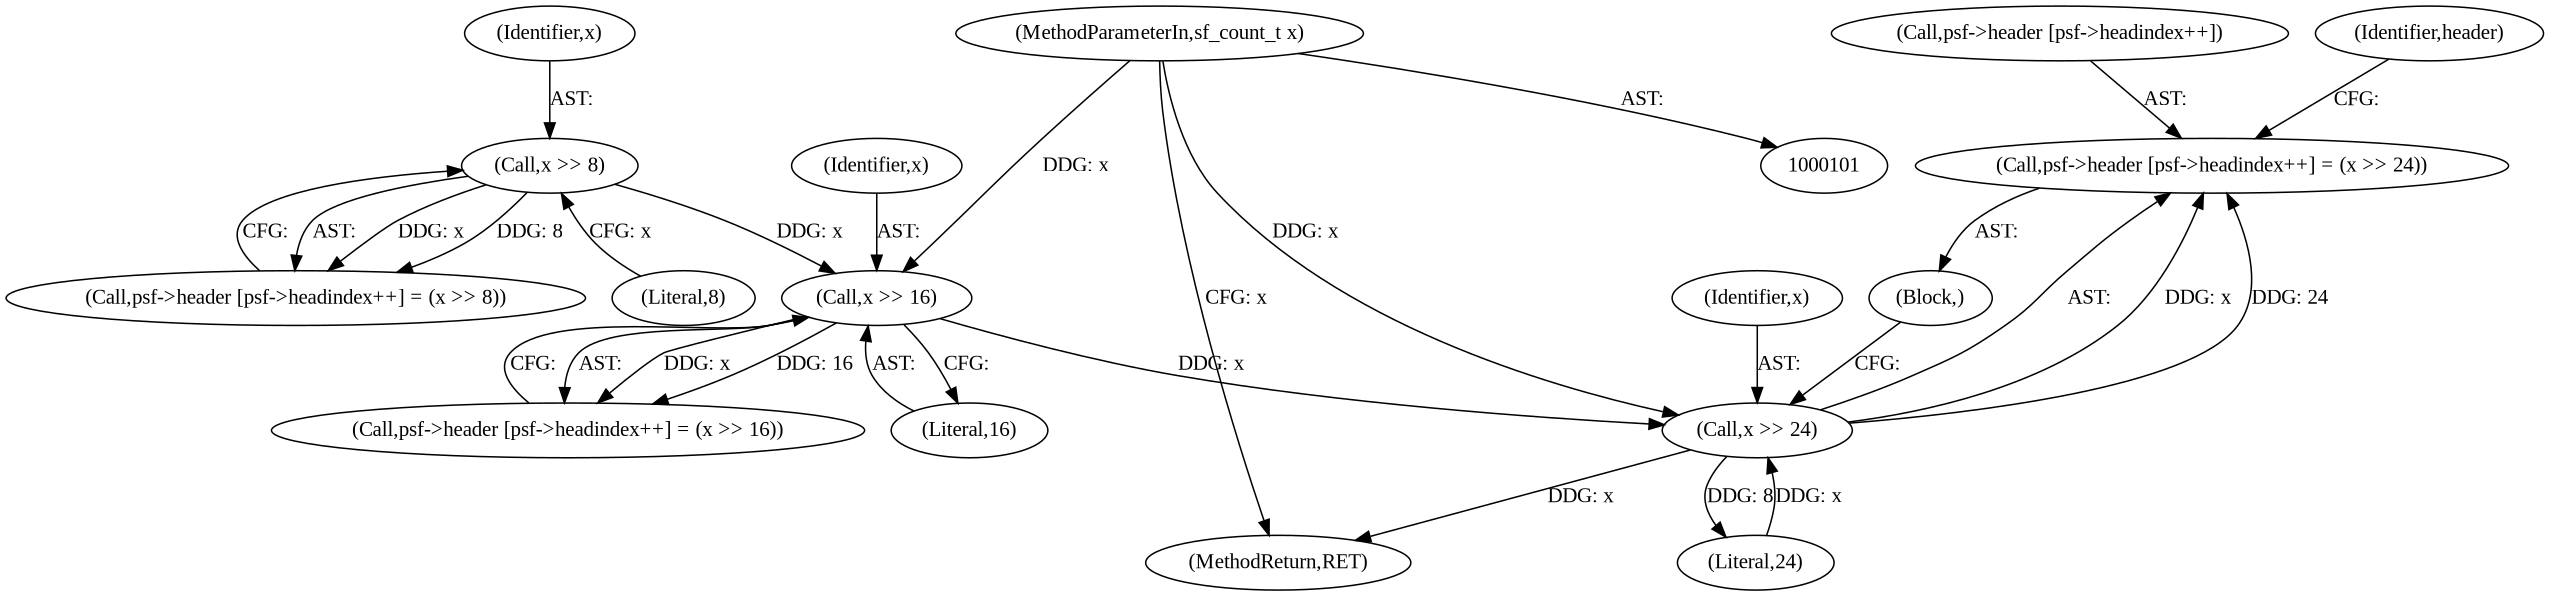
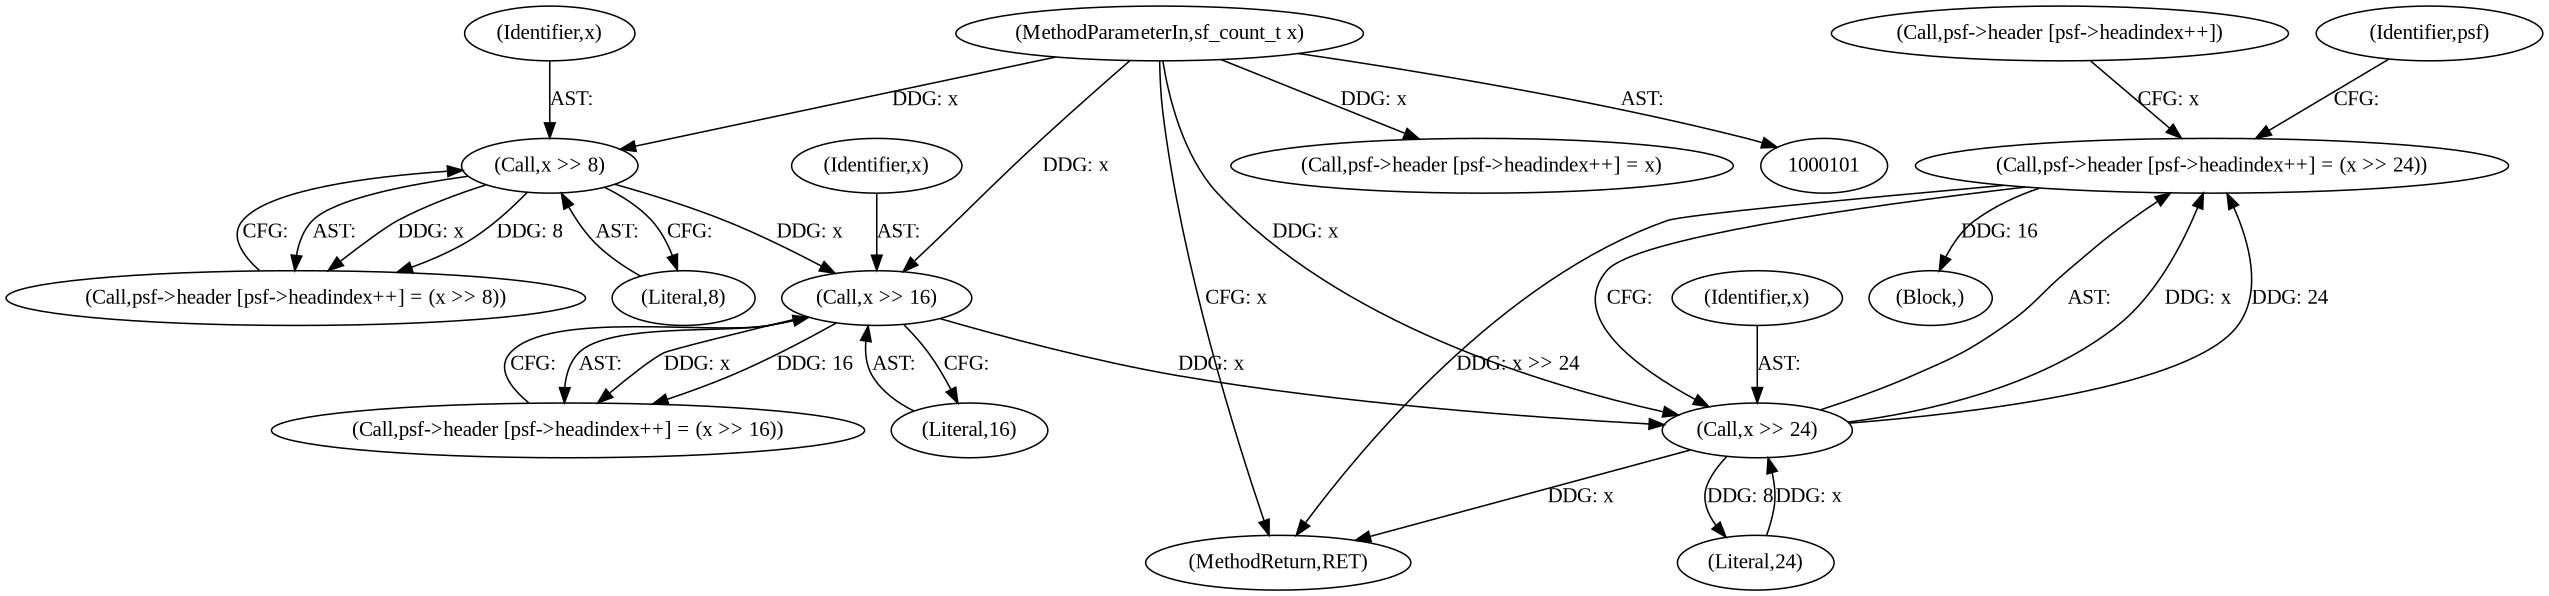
(2430, 33) -> (2430, 33)
(2169, 100) -> (2169, 100)
none -> (845, 102)
none -> (1482, 166)
none -> (646, 215)
(620, 232) -> (620, 232)
(2000, 232) -> (2000, 232)
none -> (1604, 249)
(1852, 359) -> (1725, 232)
